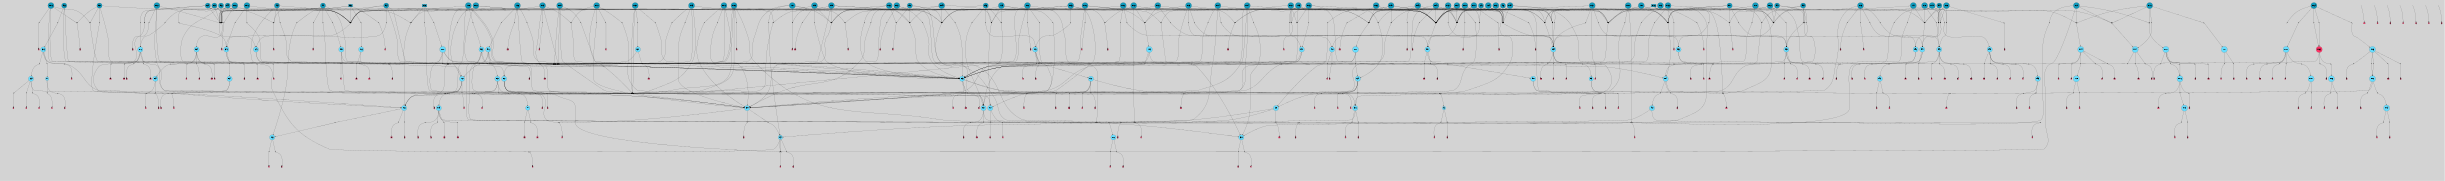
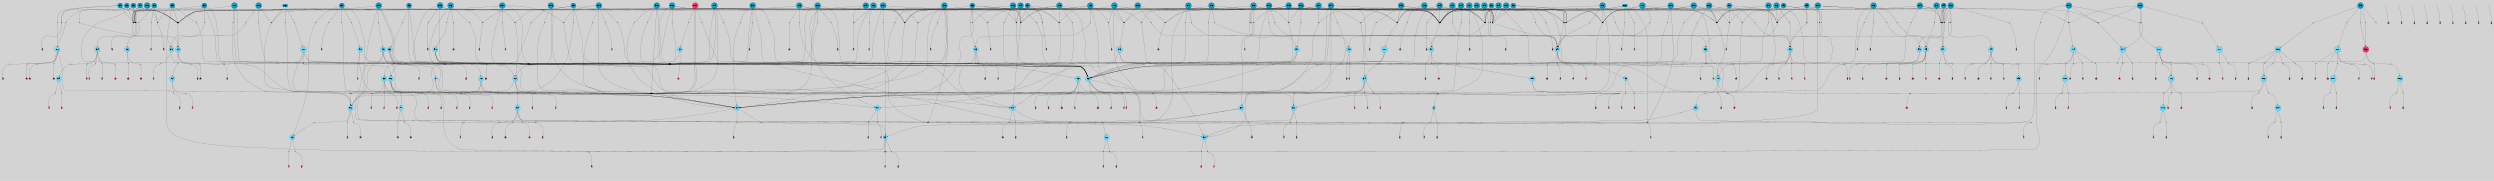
(351, 6) -> (154, 6)
(635, 6) -> (695, 6)
(1880, 79) -> none
